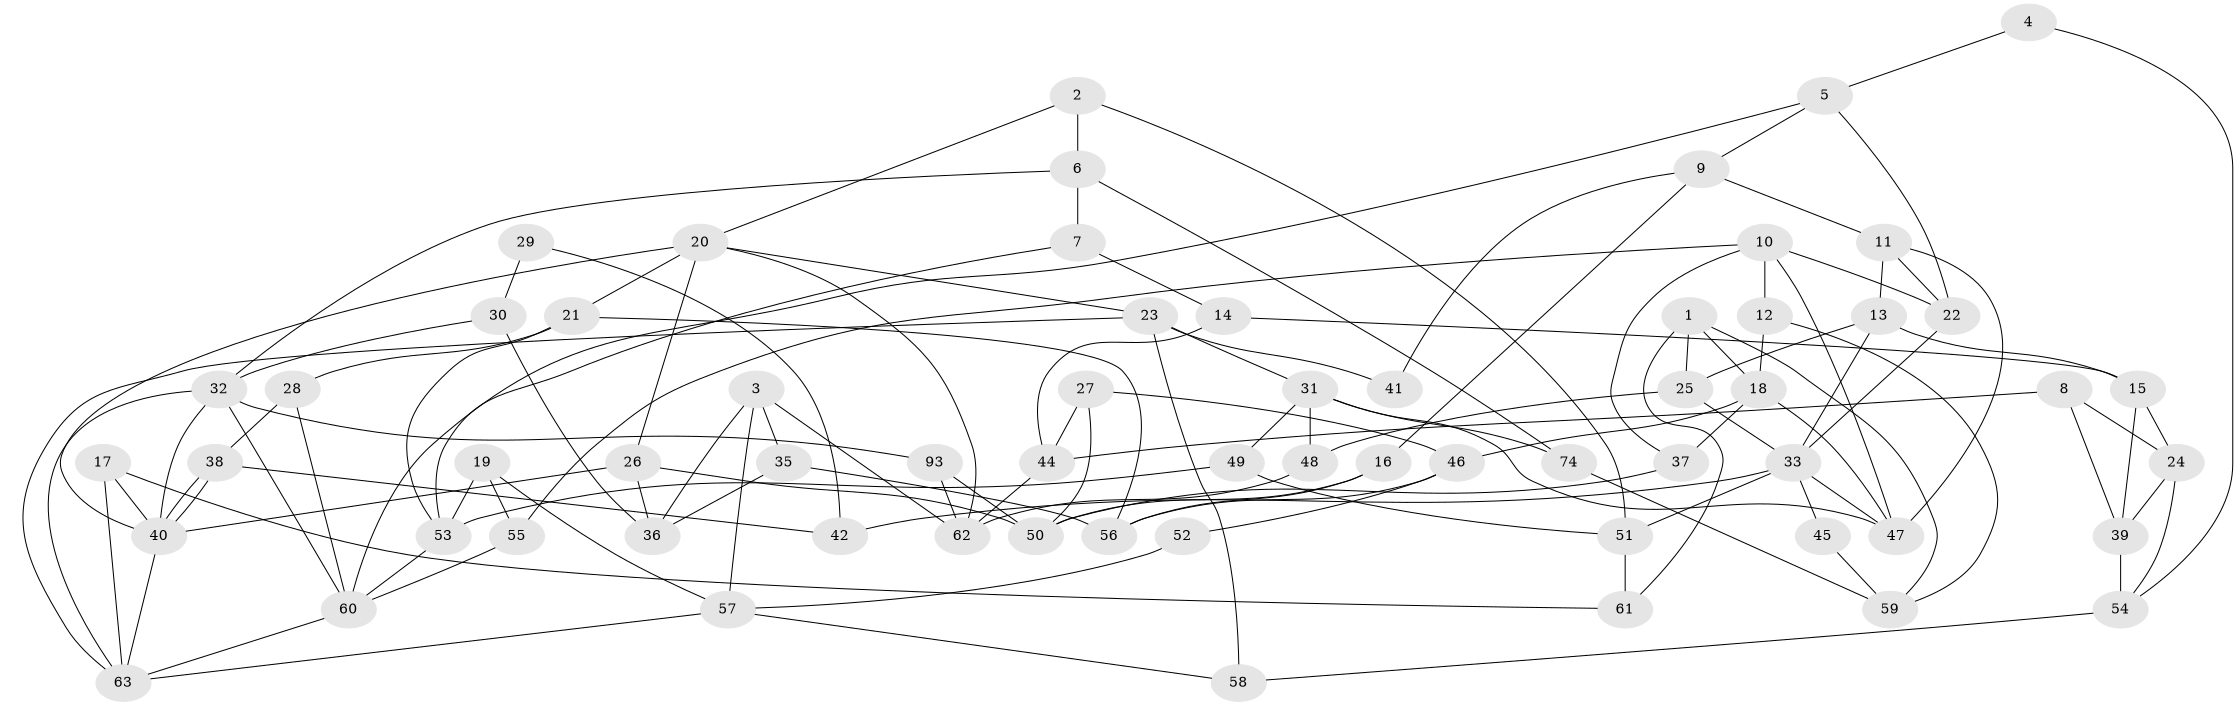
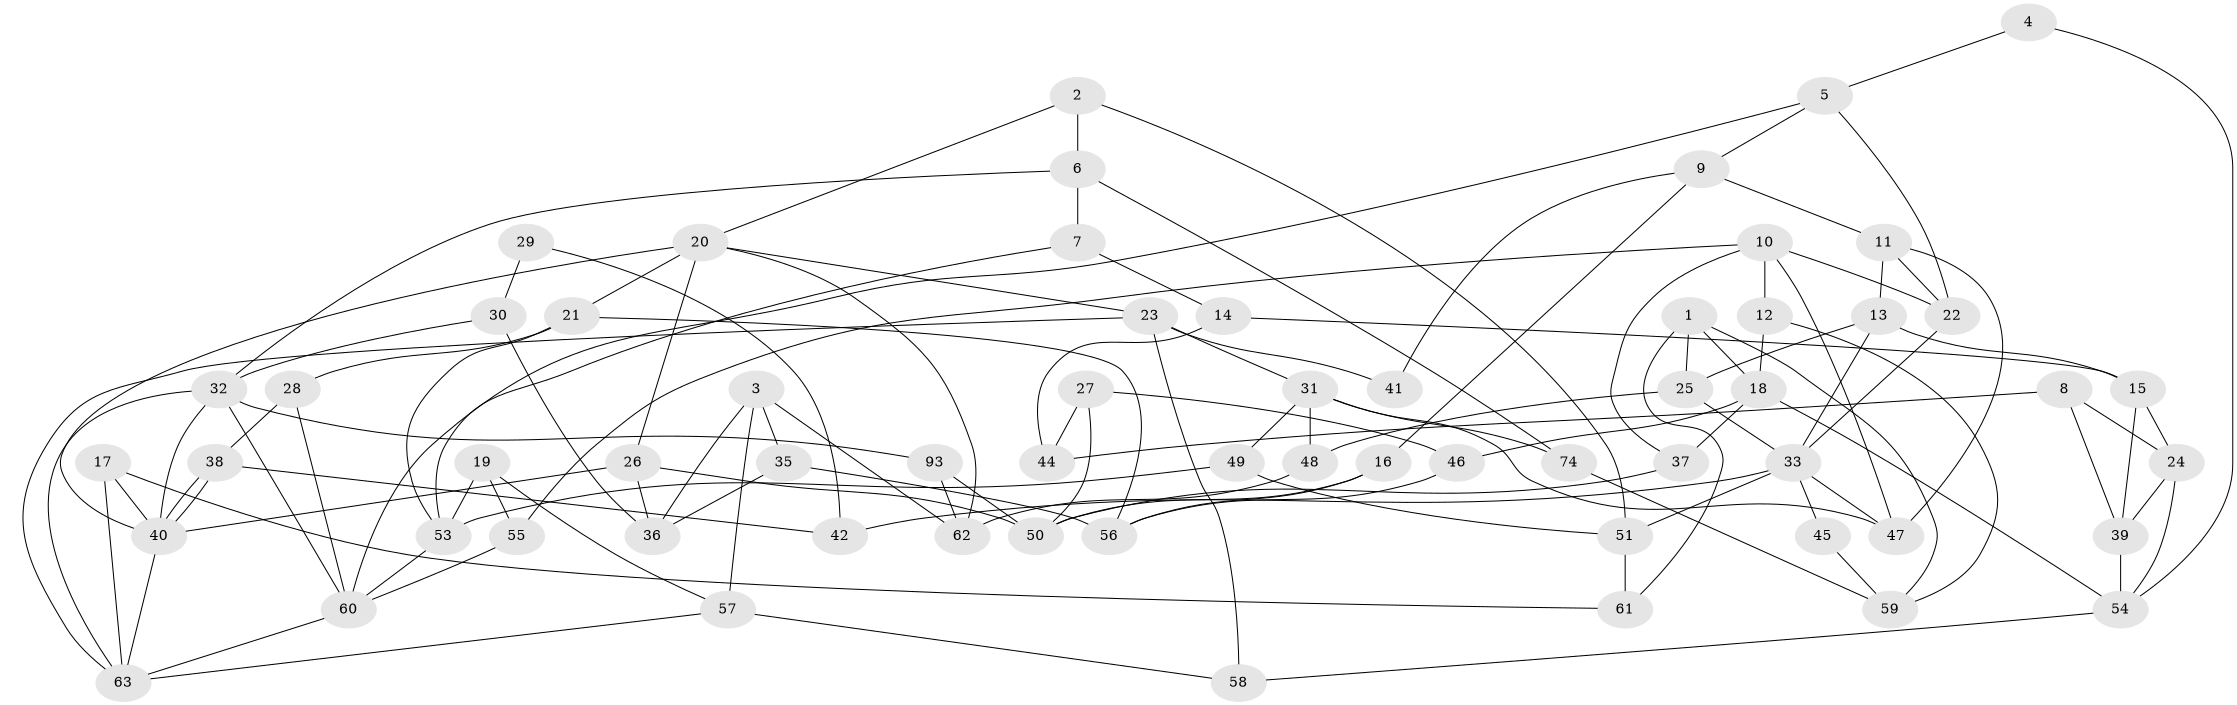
(1839, 454) -> (1943, 495)
(1010, 495) -> none
(1183, 536) -> none
